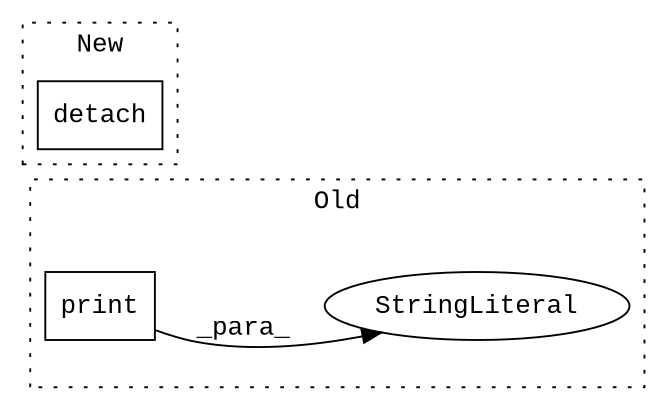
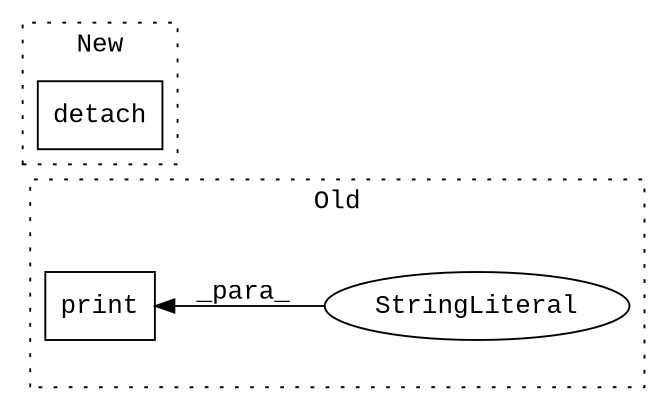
(258, 347) -> (249, 306)
